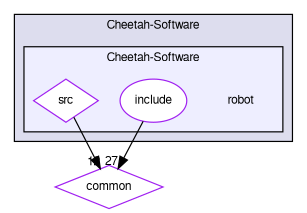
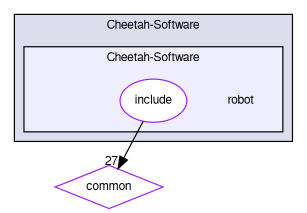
(66, 101) -> none
